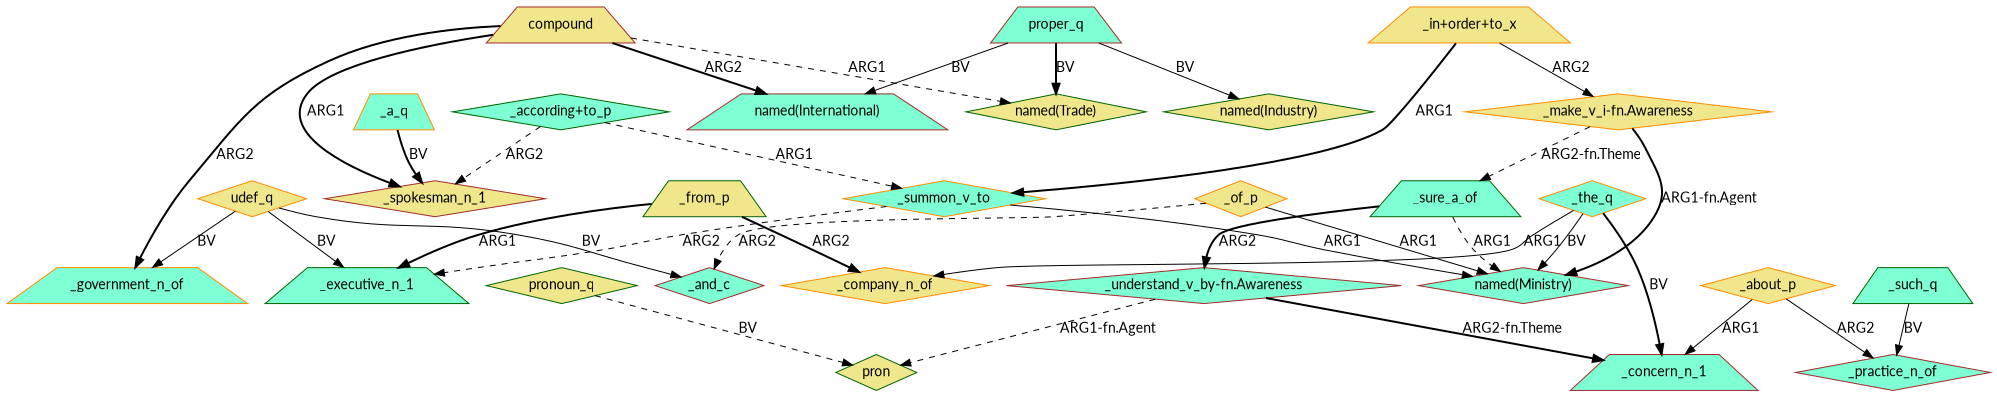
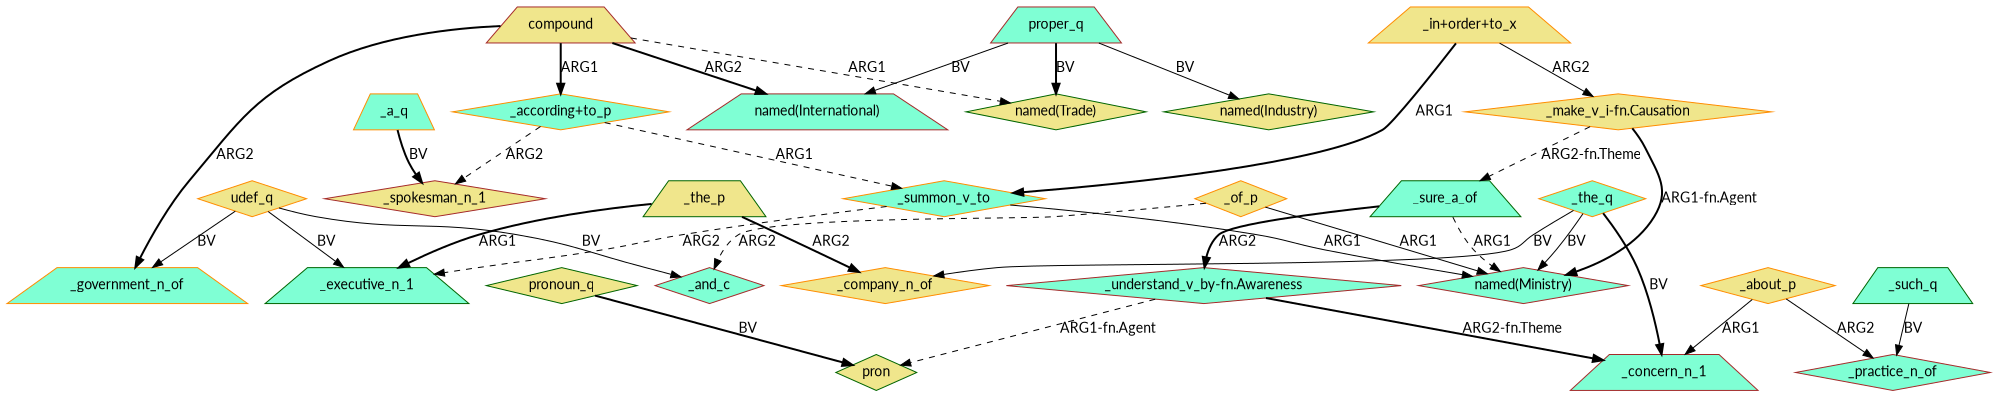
(330, 77) -> (561, 63)
(561, 112) -> (561, 112)
(1618, 112) -> (1618, 112)
(705, 199) -> (705, 199)
(1543, 242) -> (1543, 242)
(719, 329) -> (719, 329)
